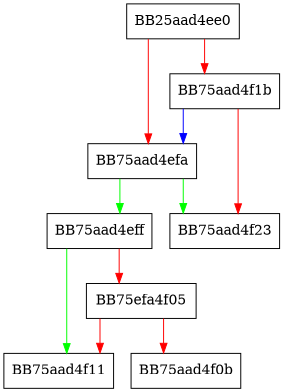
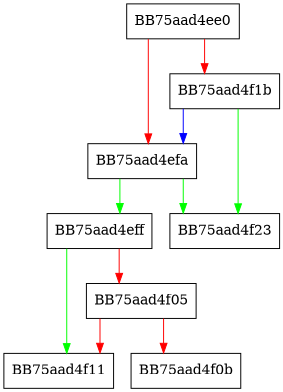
(183, 21) -> (183, 21)
(238, 156) -> (238, 156)
(141, 301) -> (141, 301)
